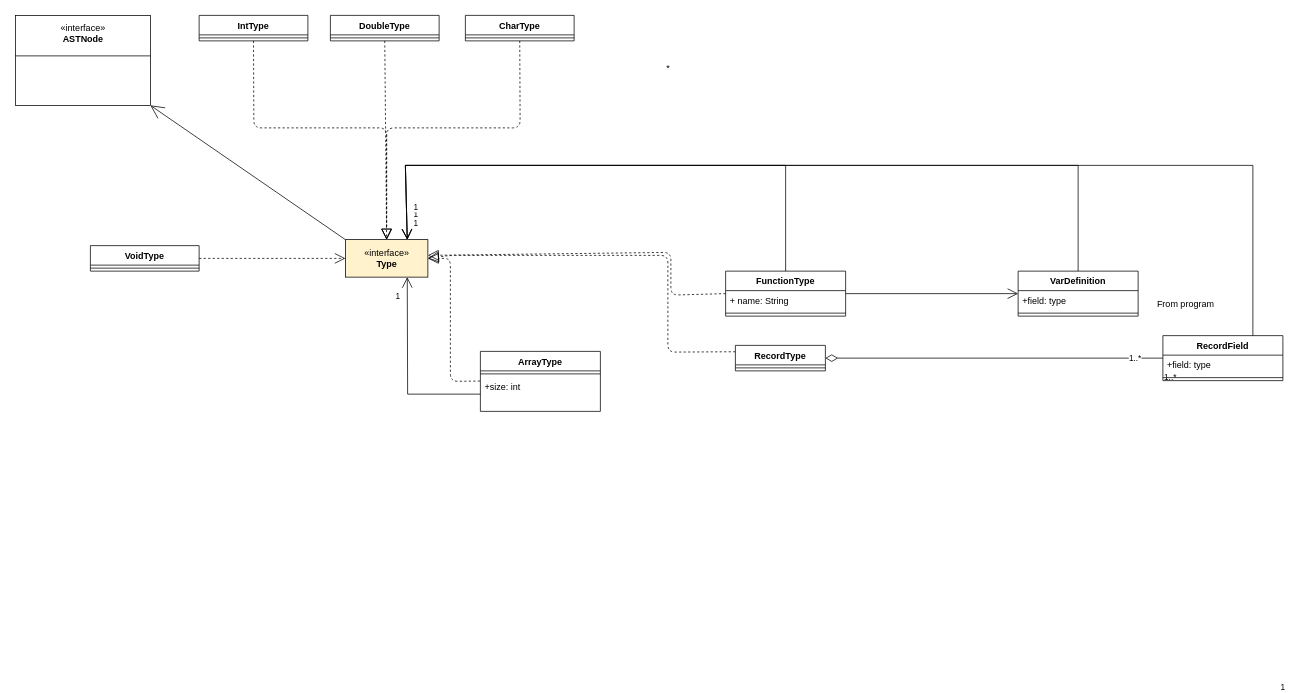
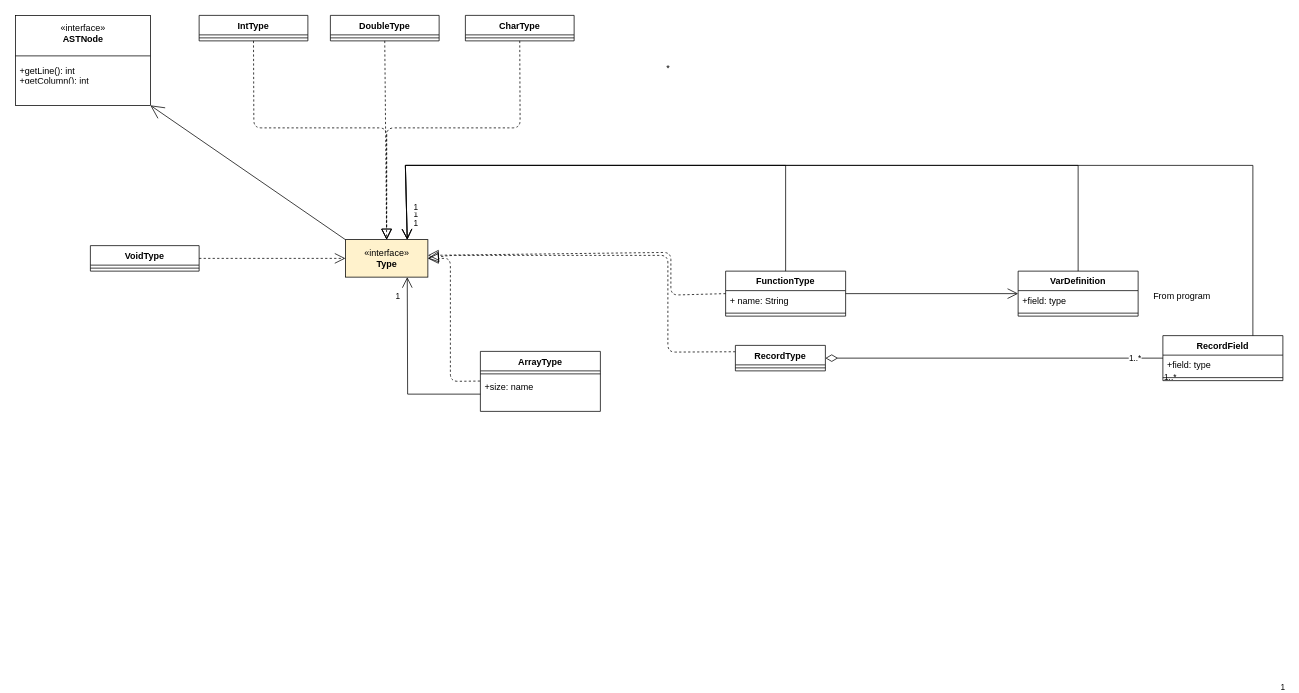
none -> (83, 70)
(1185, 304) -> (1182, 297)
(505, 387) -> (509, 387)
